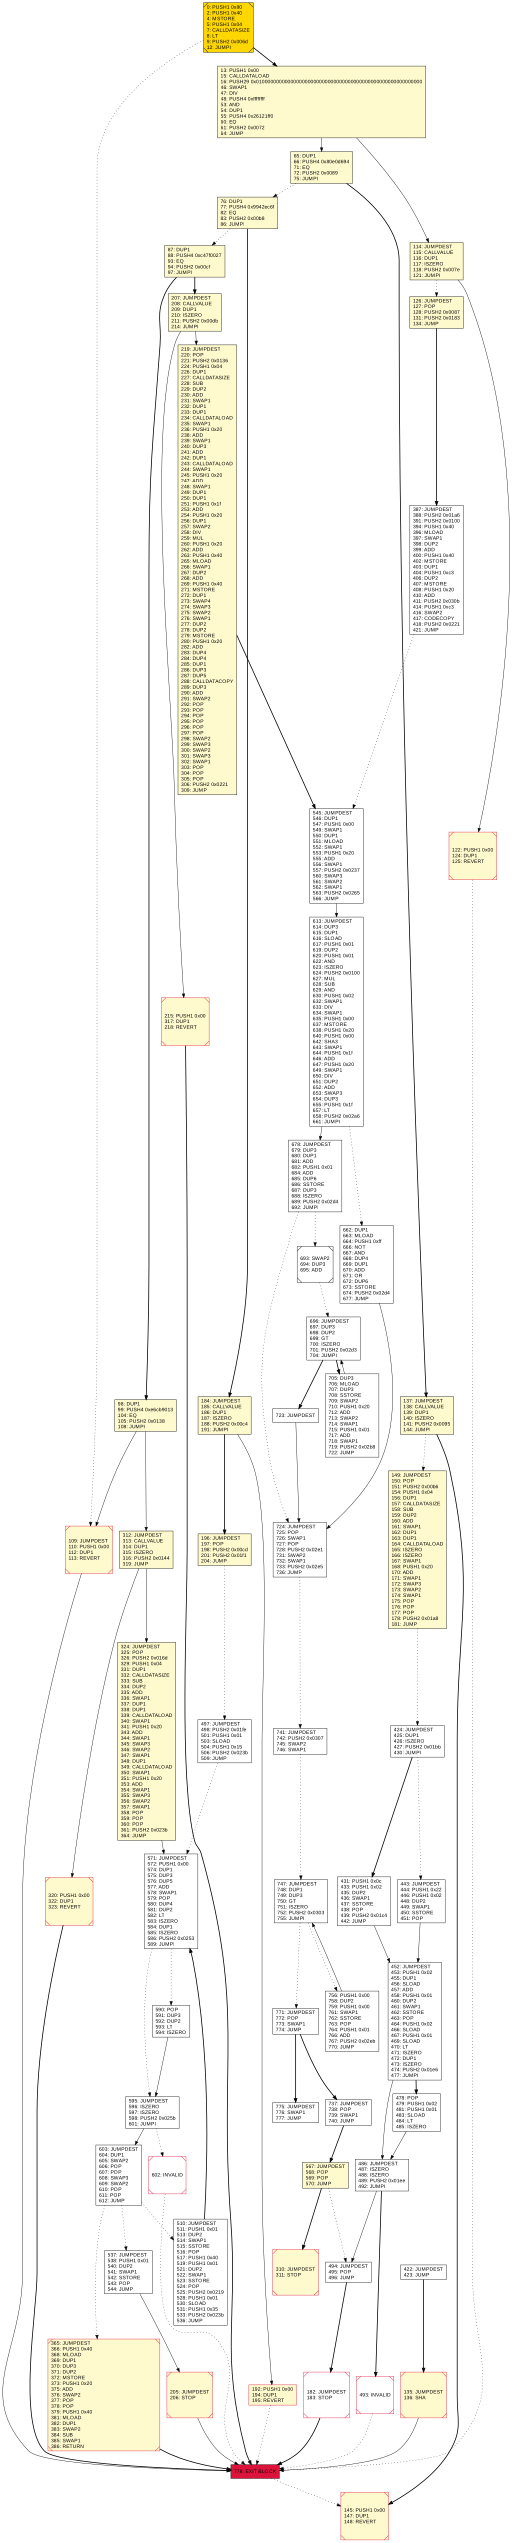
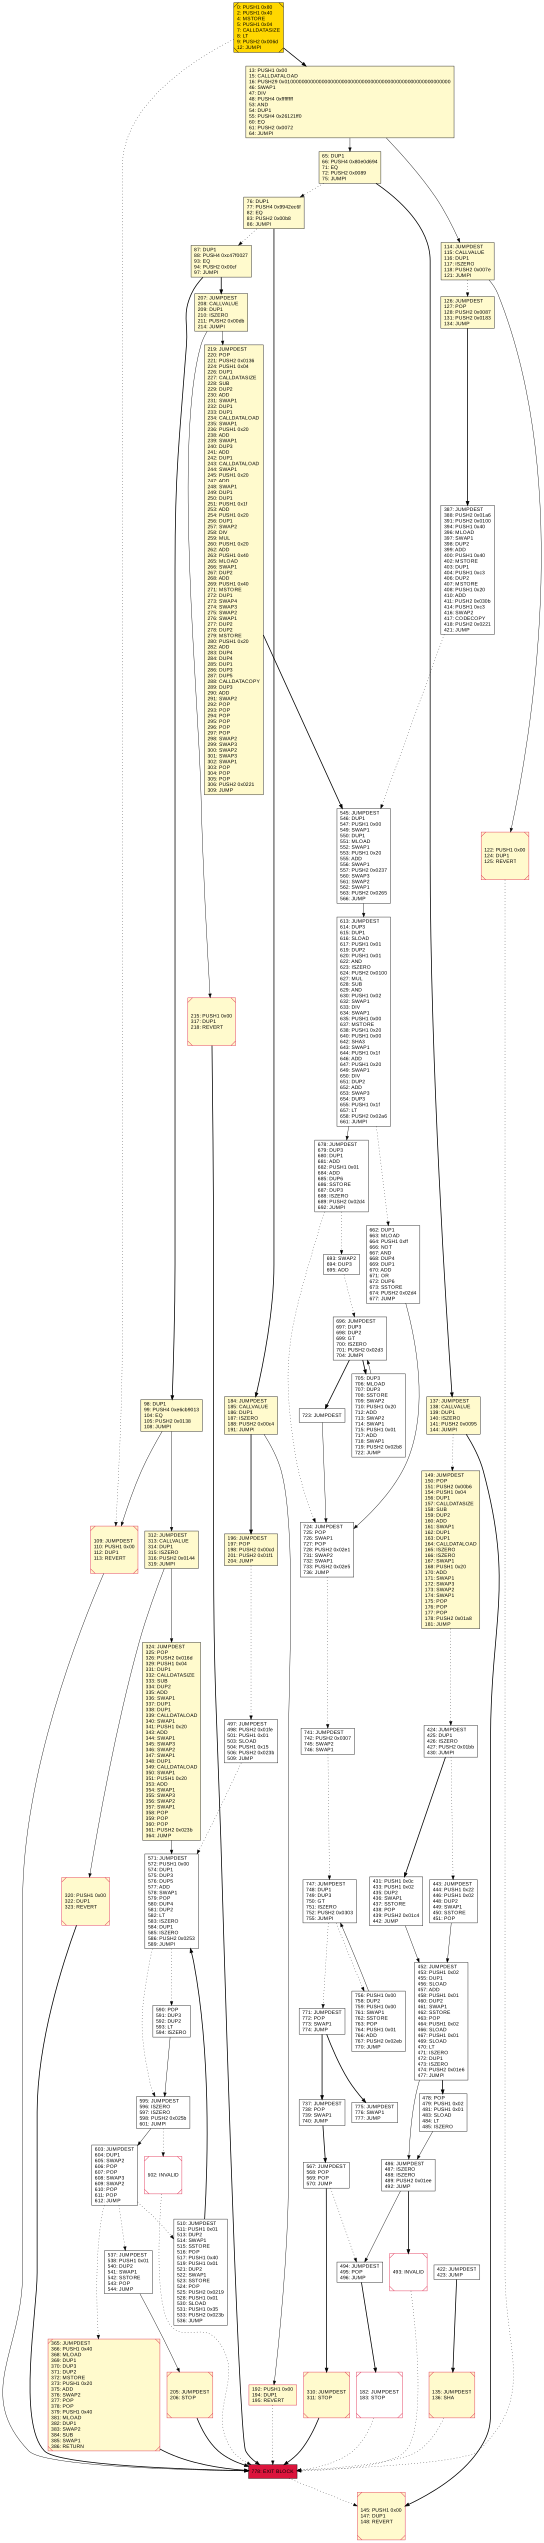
(315, 1264) -> (342, 1264)
(325, 2175) -> (326, 2175)
none -> (306, 2443)
(212, 2444) -> (215, 2448)
(305, 2445) -> (346, 2456)
(361, 2463) -> (401, 2458)
